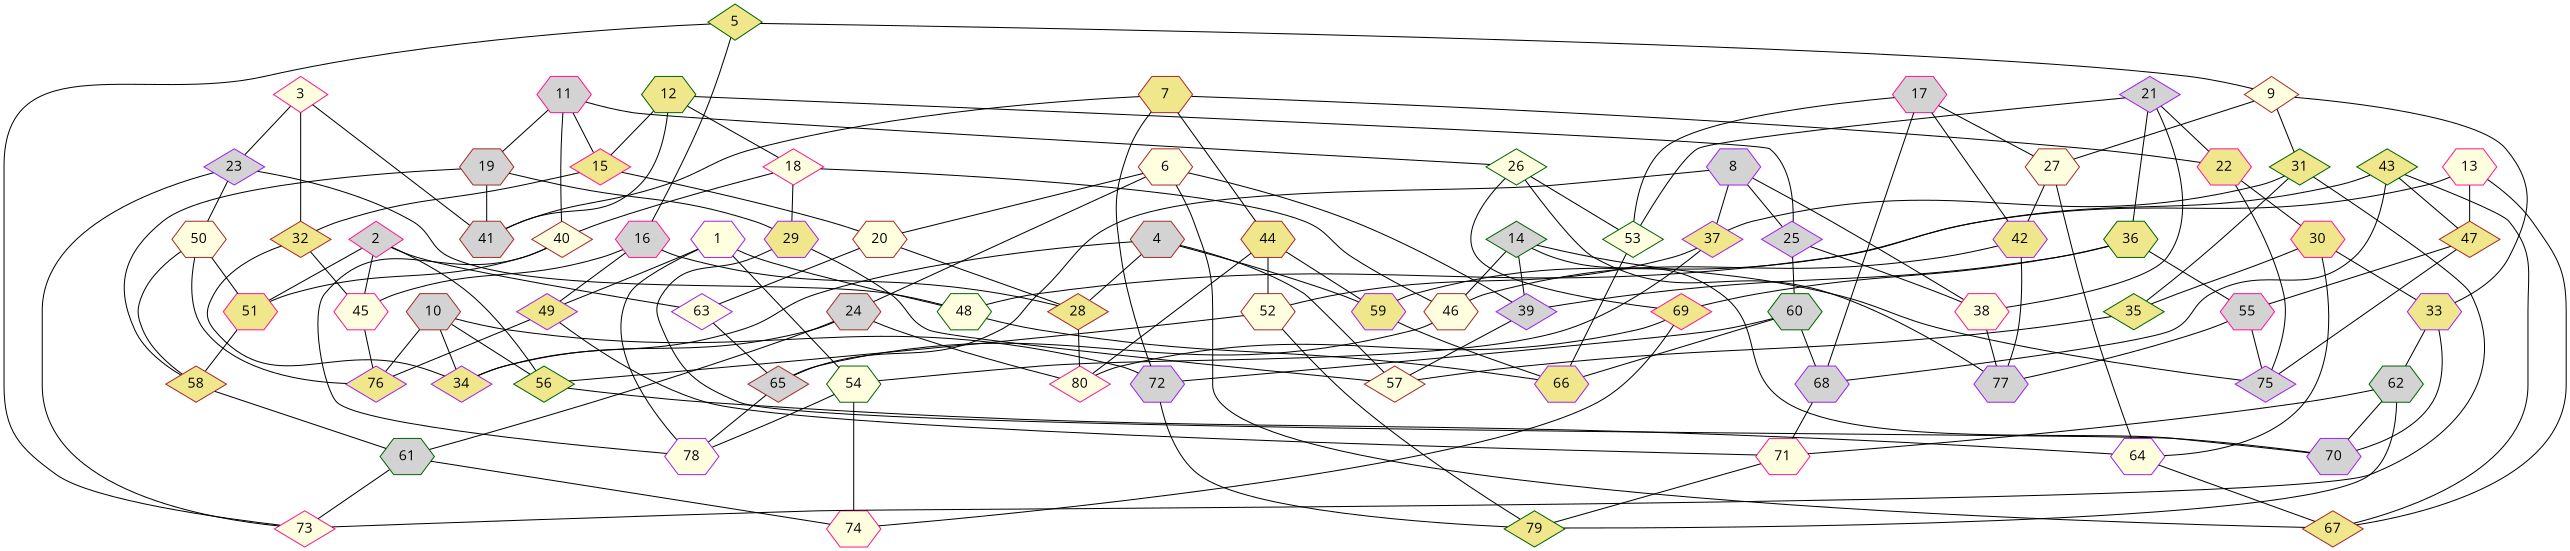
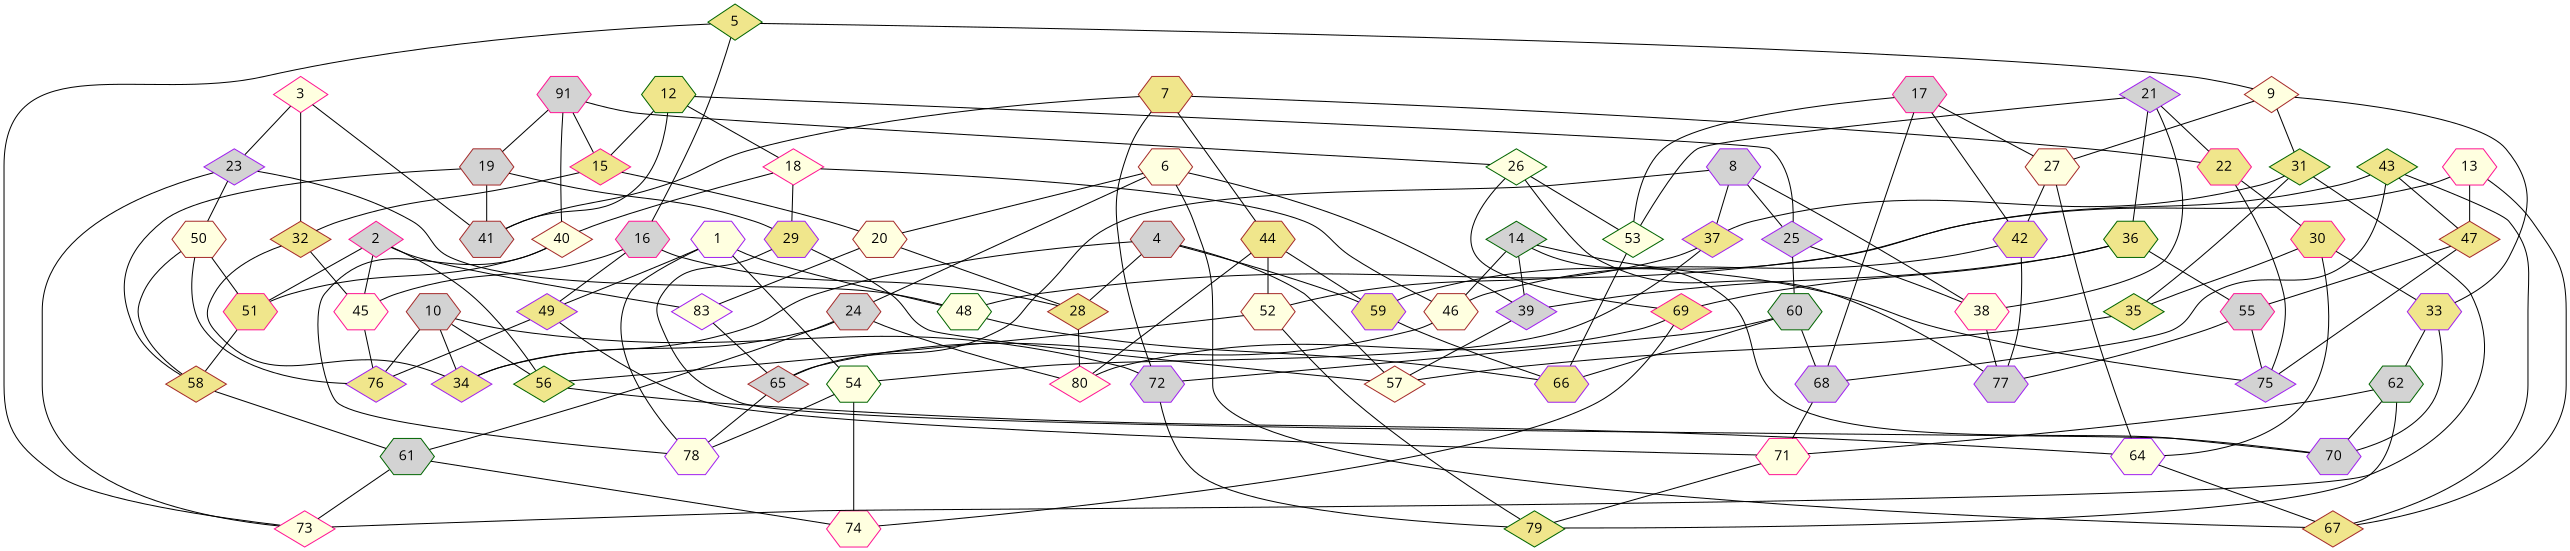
(564, 95) -> (564, 95)
(702, 312) -> (702, 312)
